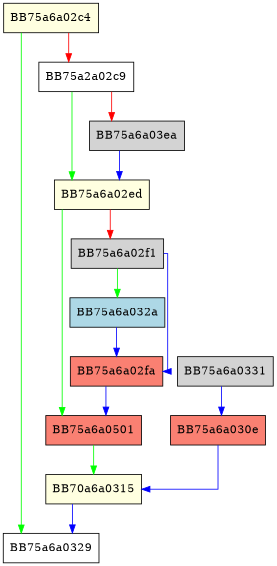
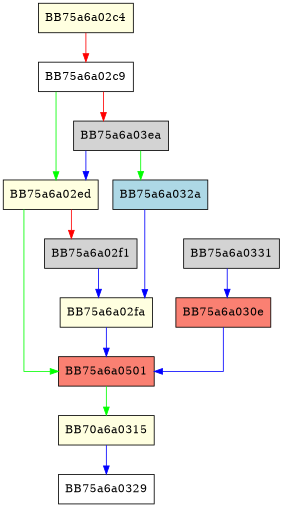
(86, 77) -> (86, 77)
(21, 279) -> none
(117, 279) -> (141, 161)
(117, 371) -> (106, 312)
(206, 489) -> (215, 371)
